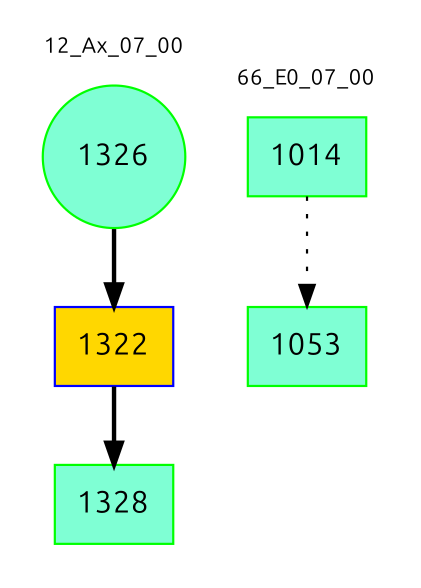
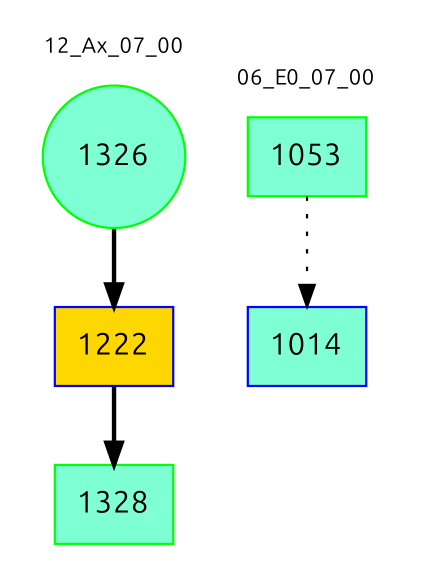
(307, 79) -> (307, 79)
(307, 157) -> (307, 346)
(307, 241) -> (307, 241)
(114, 346) -> (114, 346)
